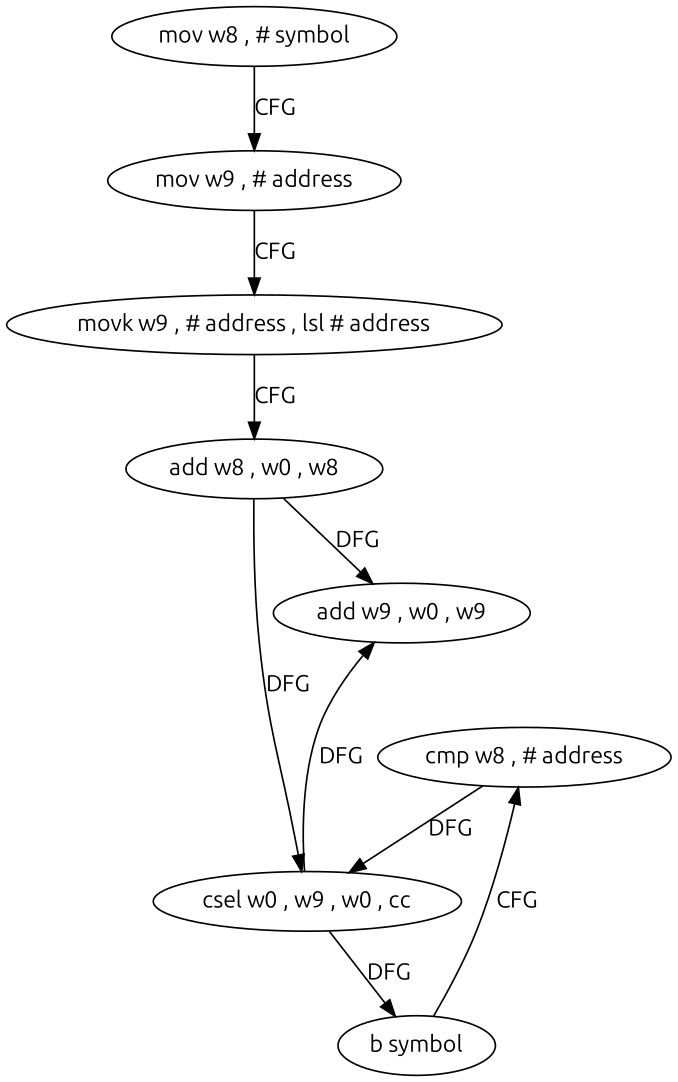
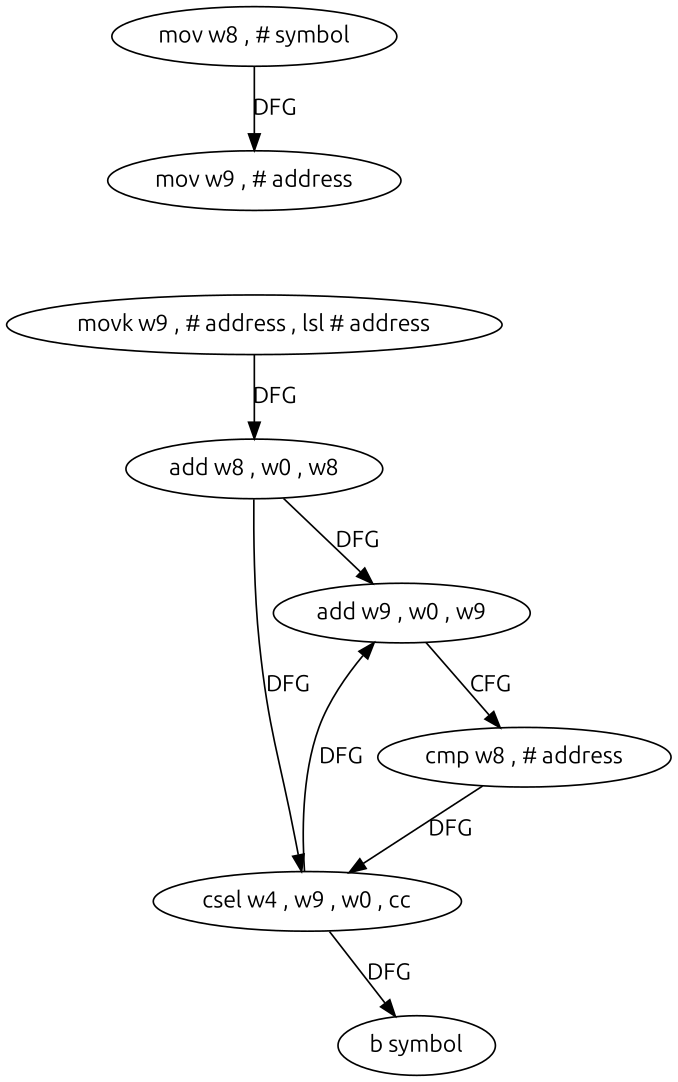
(275, 109) -> (275, 109)
(254, 244) -> none
(275, 397) -> (275, 397)
(307, 901) -> (307, 901)
(483, 913) -> (457, 679)
